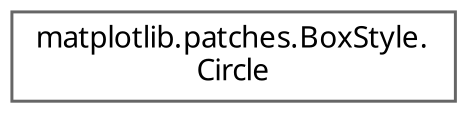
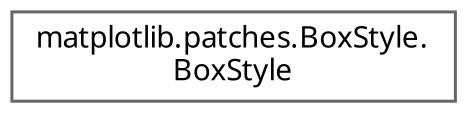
(234, 57) -> (234, 57)
